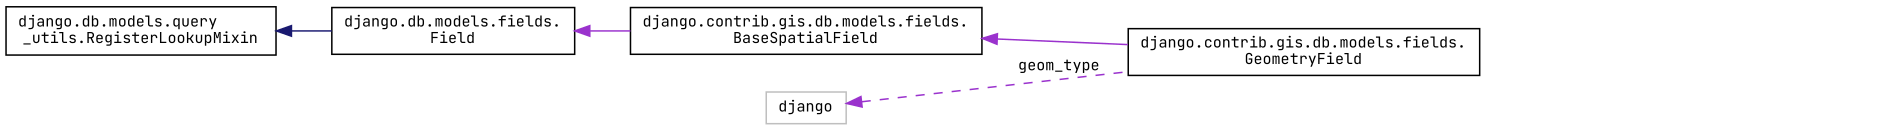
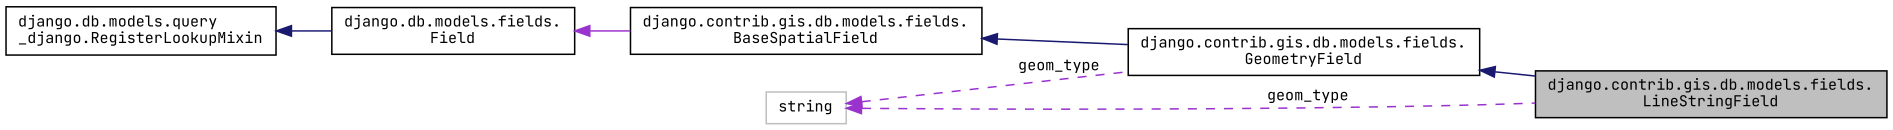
(141, 31) -> (141, 31)
(1063, 42) -> (1063, 42)
none -> (1711, 94)
(806, 108) -> (806, 108)
